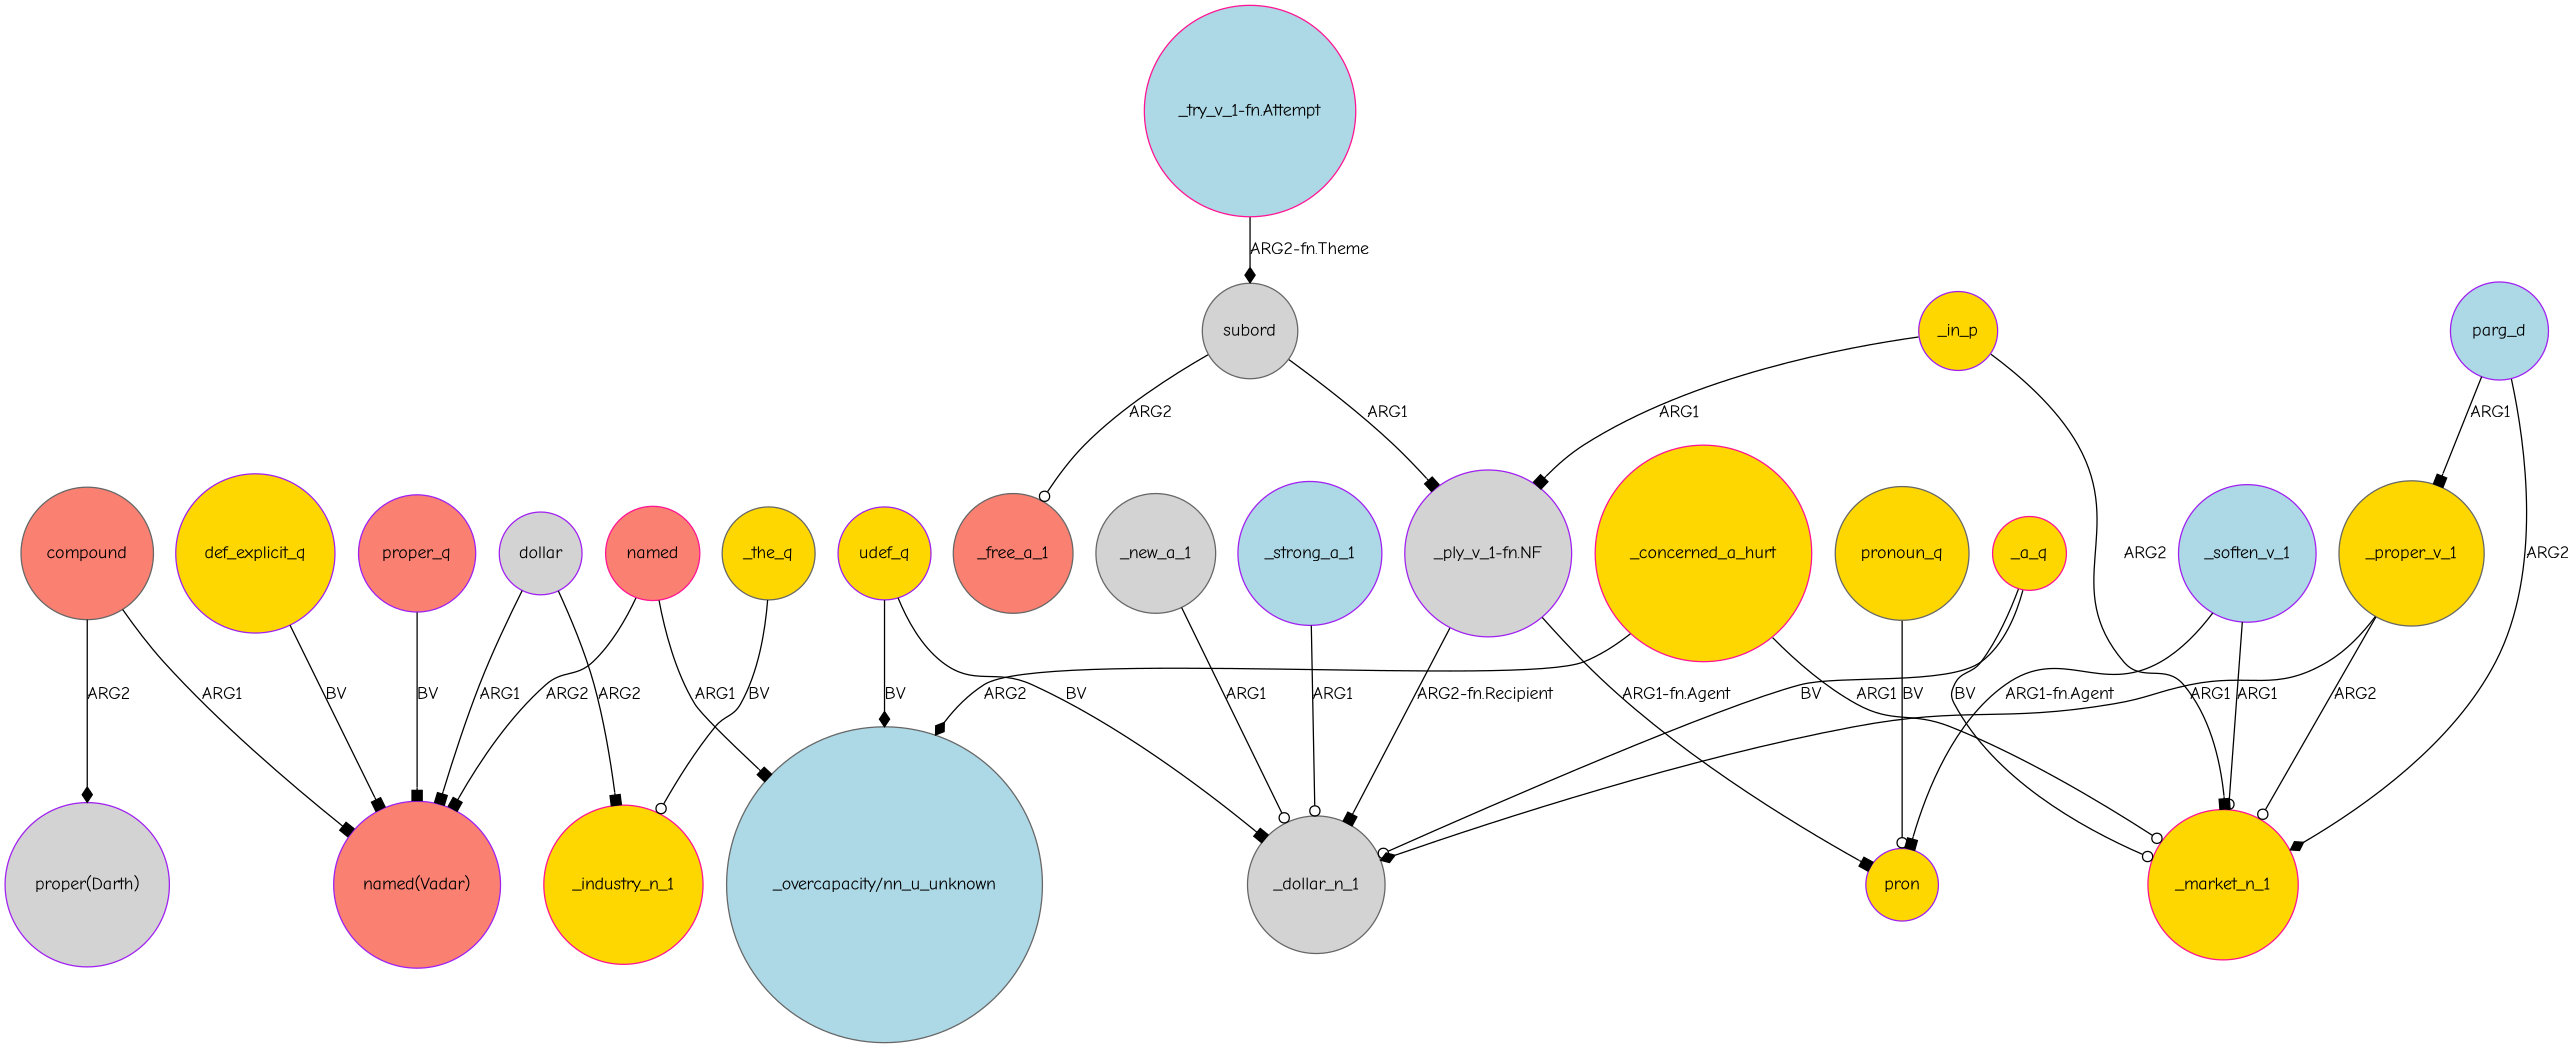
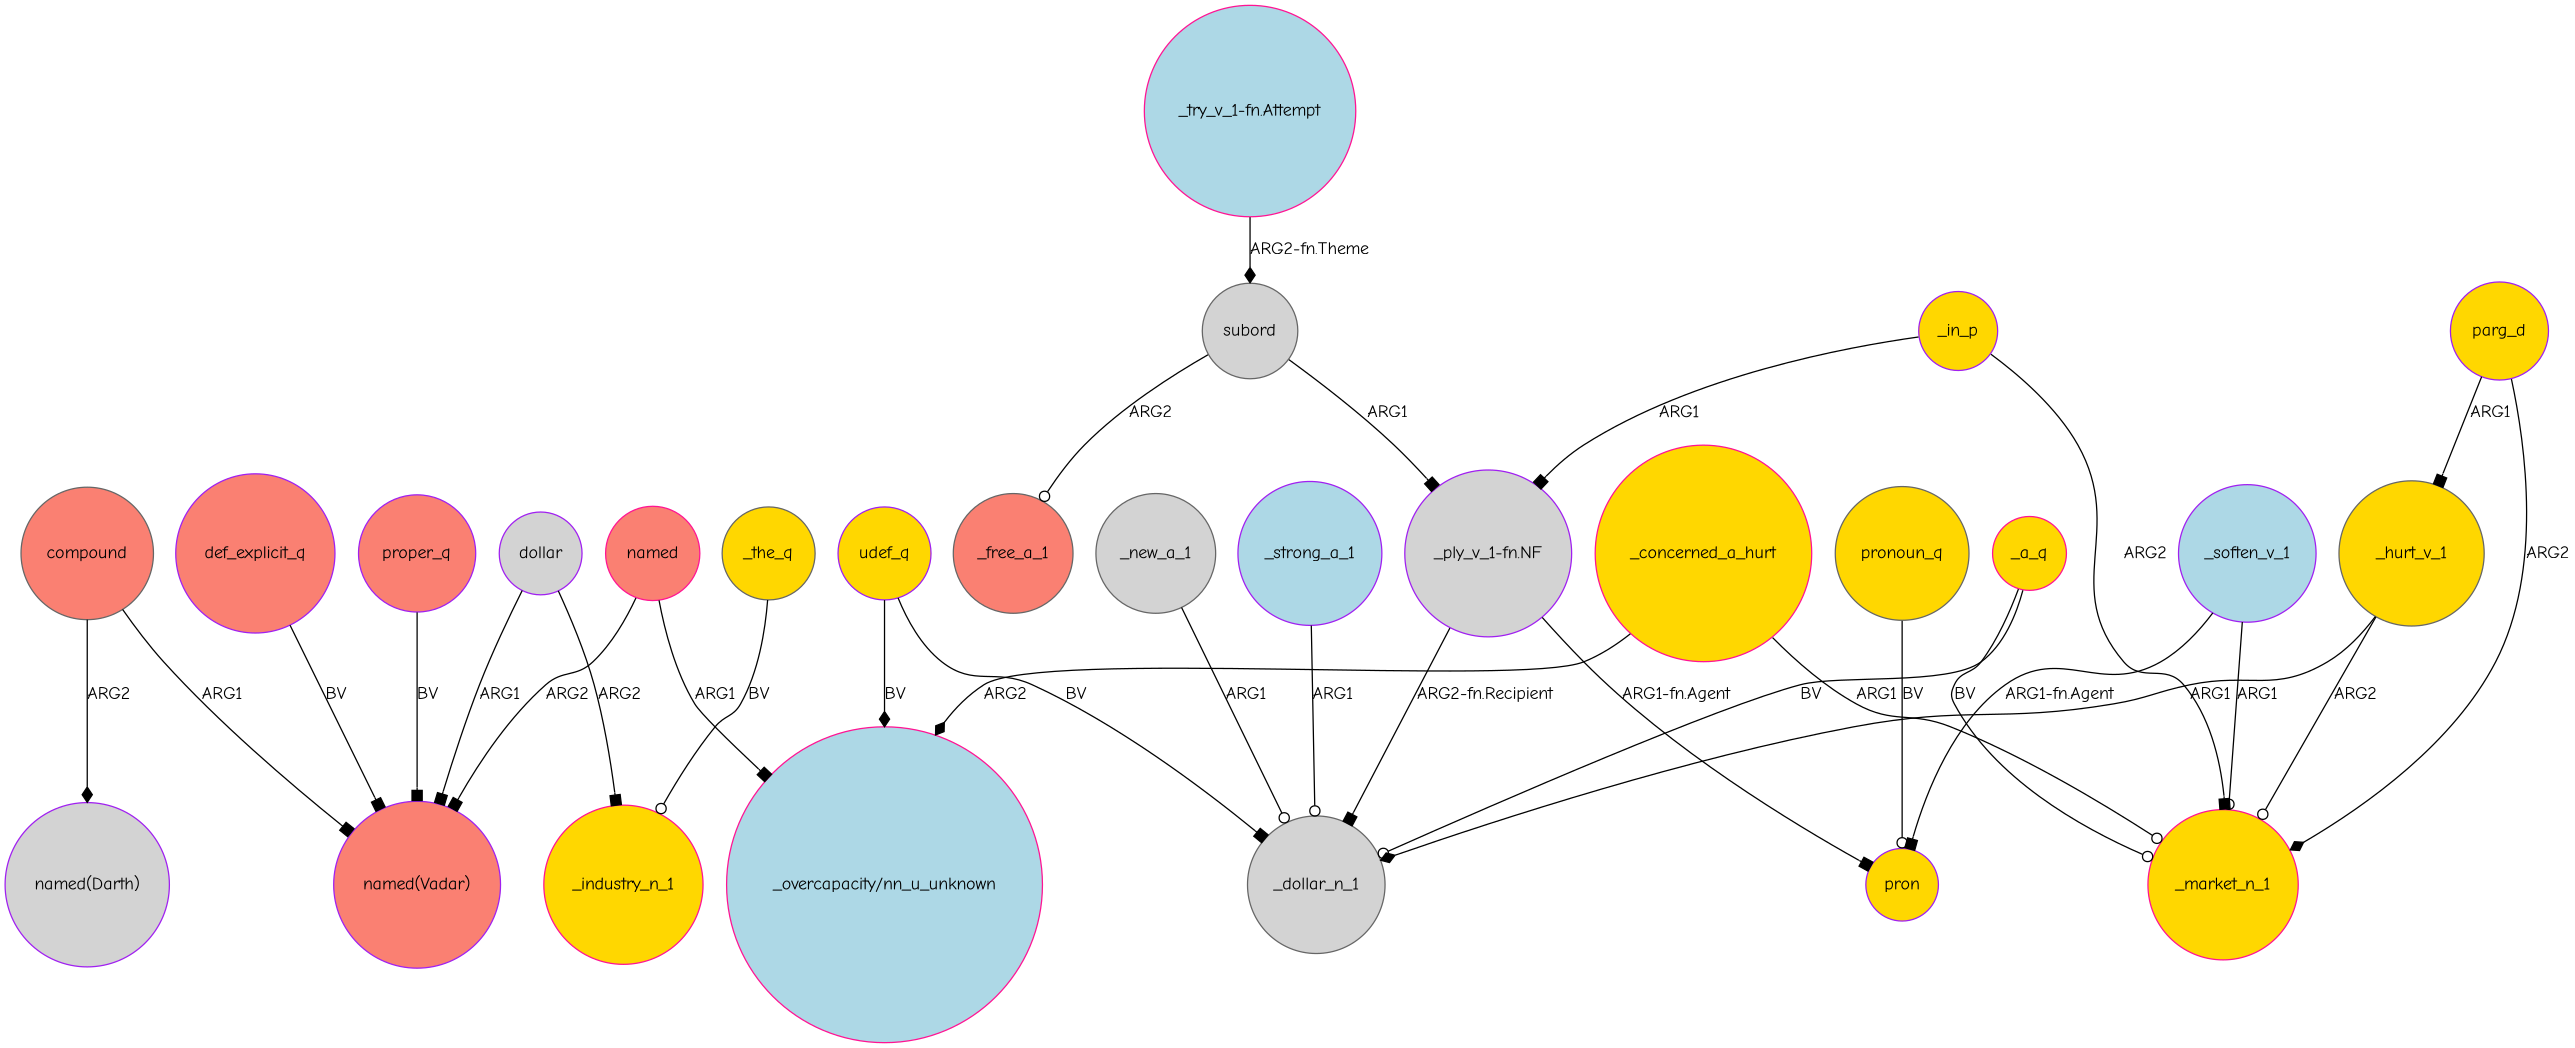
(2499, 331) -> (2499, 331)
(255, 553) -> (255, 553)
(2412, 553) -> (2412, 553)
(87, 885) -> (87, 885)
(885, 885) -> (885, 885)
